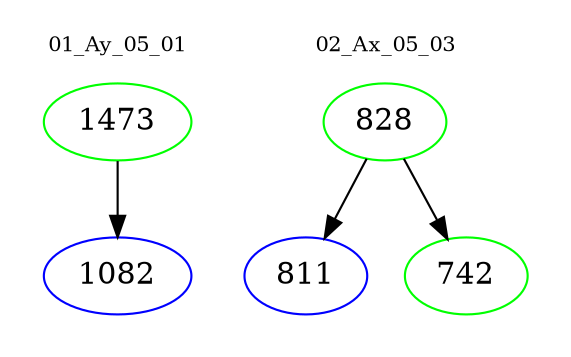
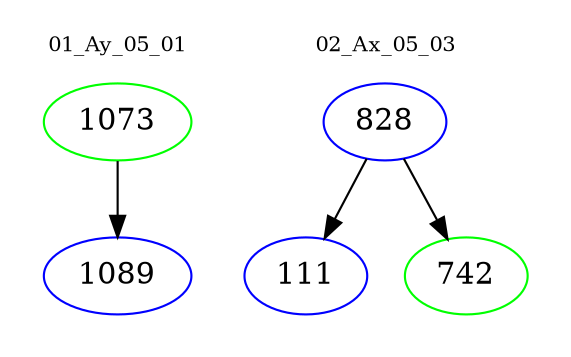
(118, 122) -> (118, 122)
(385, 122) -> (385, 122)
(118, 276) -> (118, 276)
(306, 276) -> (306, 276)
